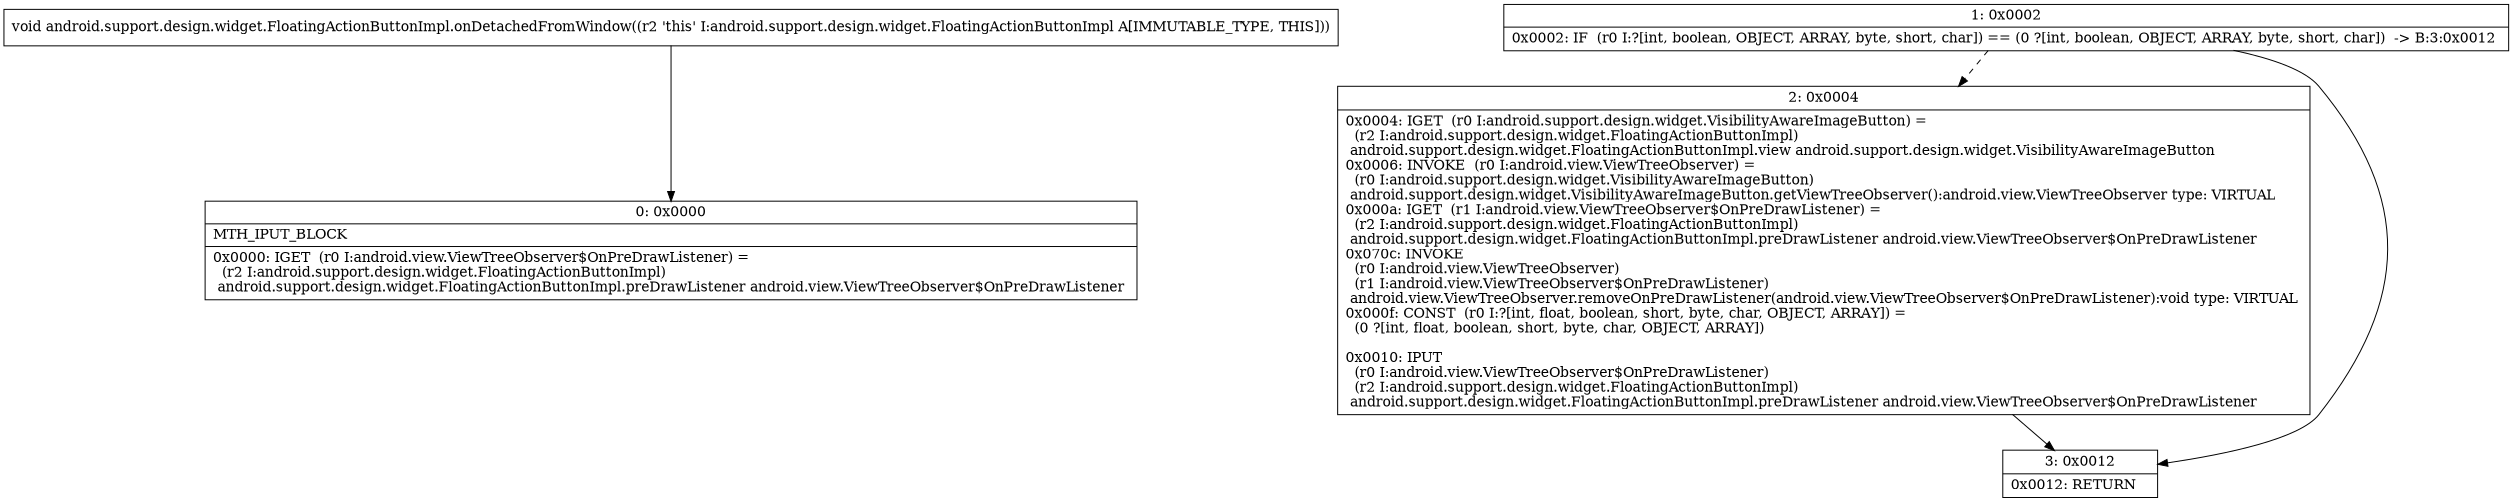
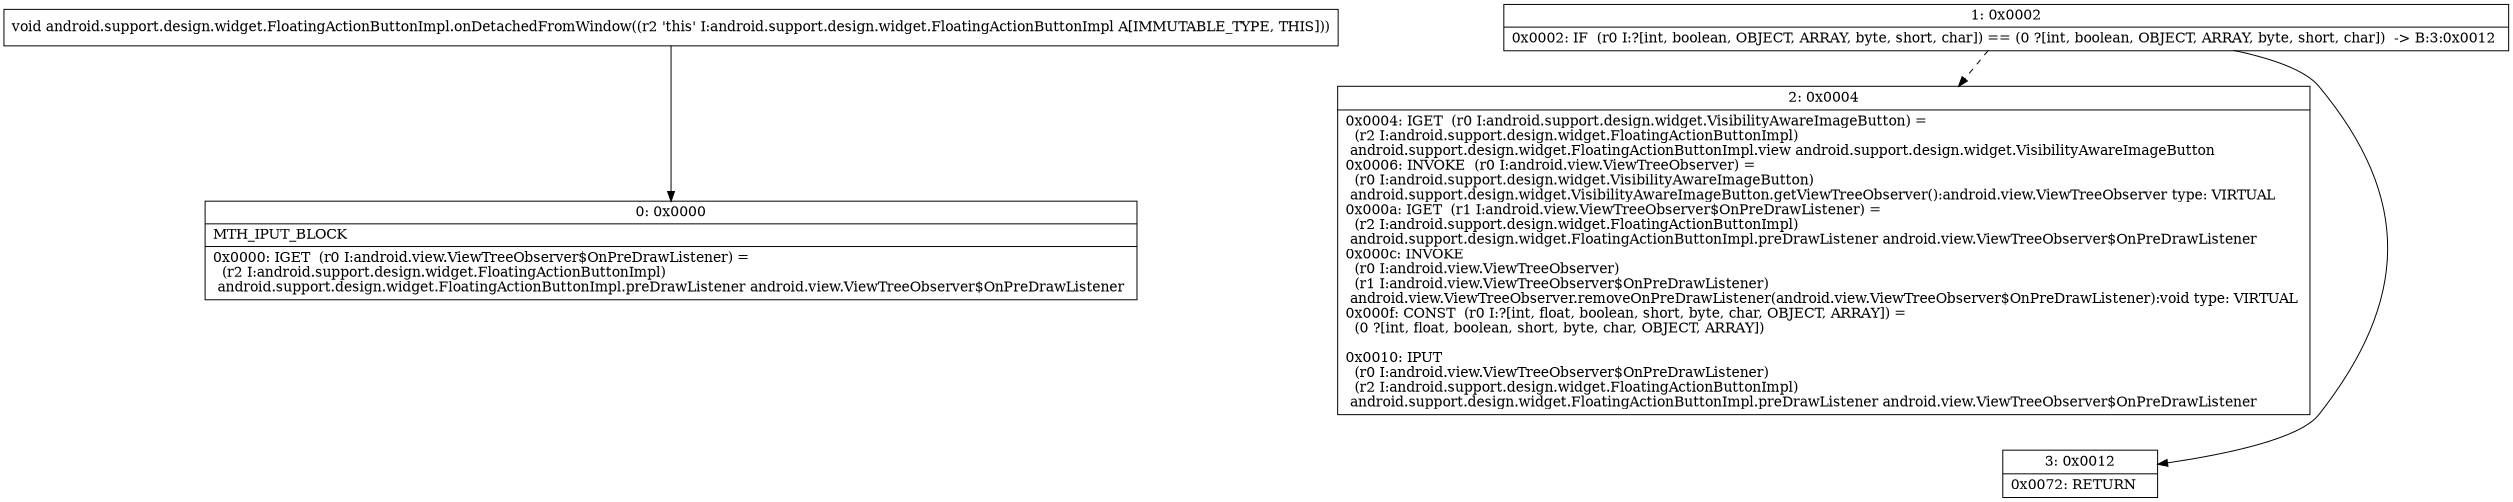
(1410, 254) -> (1410, 254)
(2030, 429) -> none
(2080, 485) -> (2080, 485)
